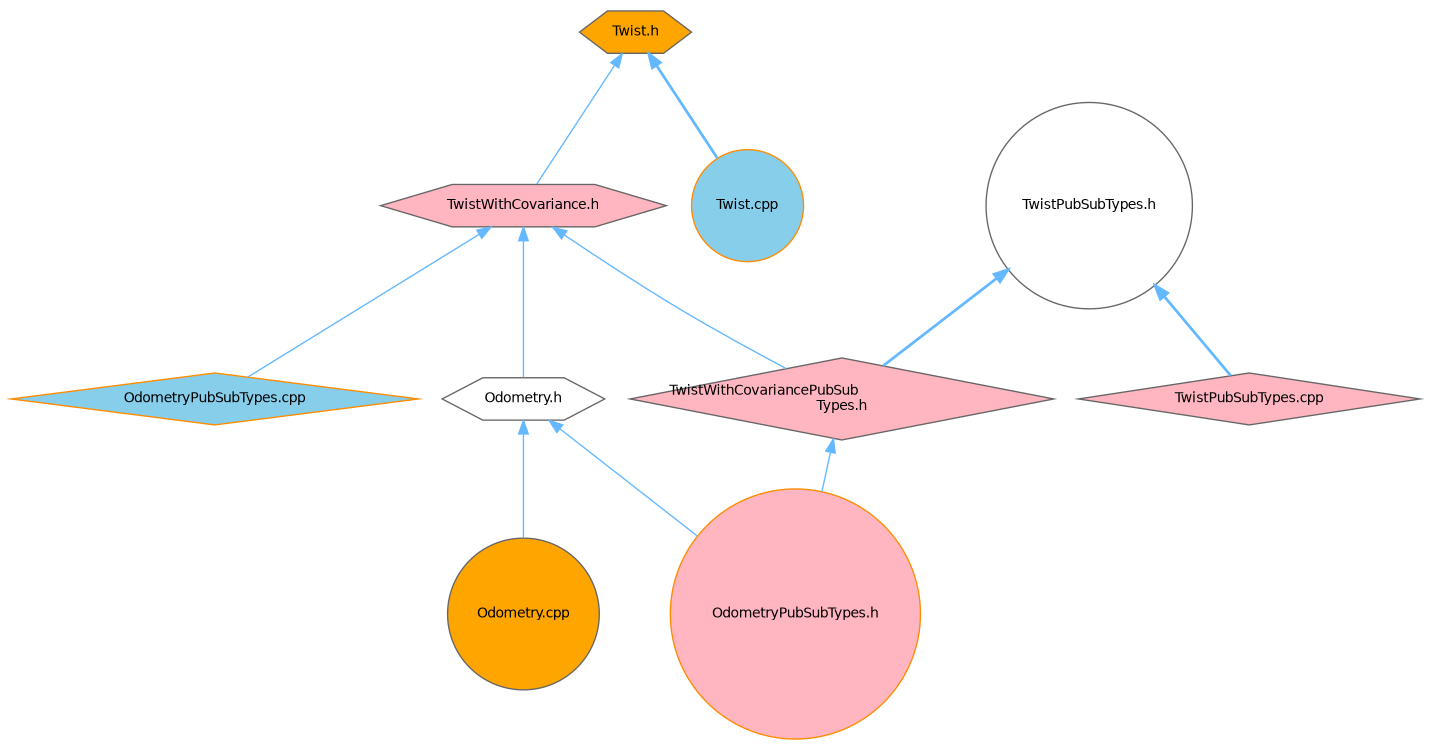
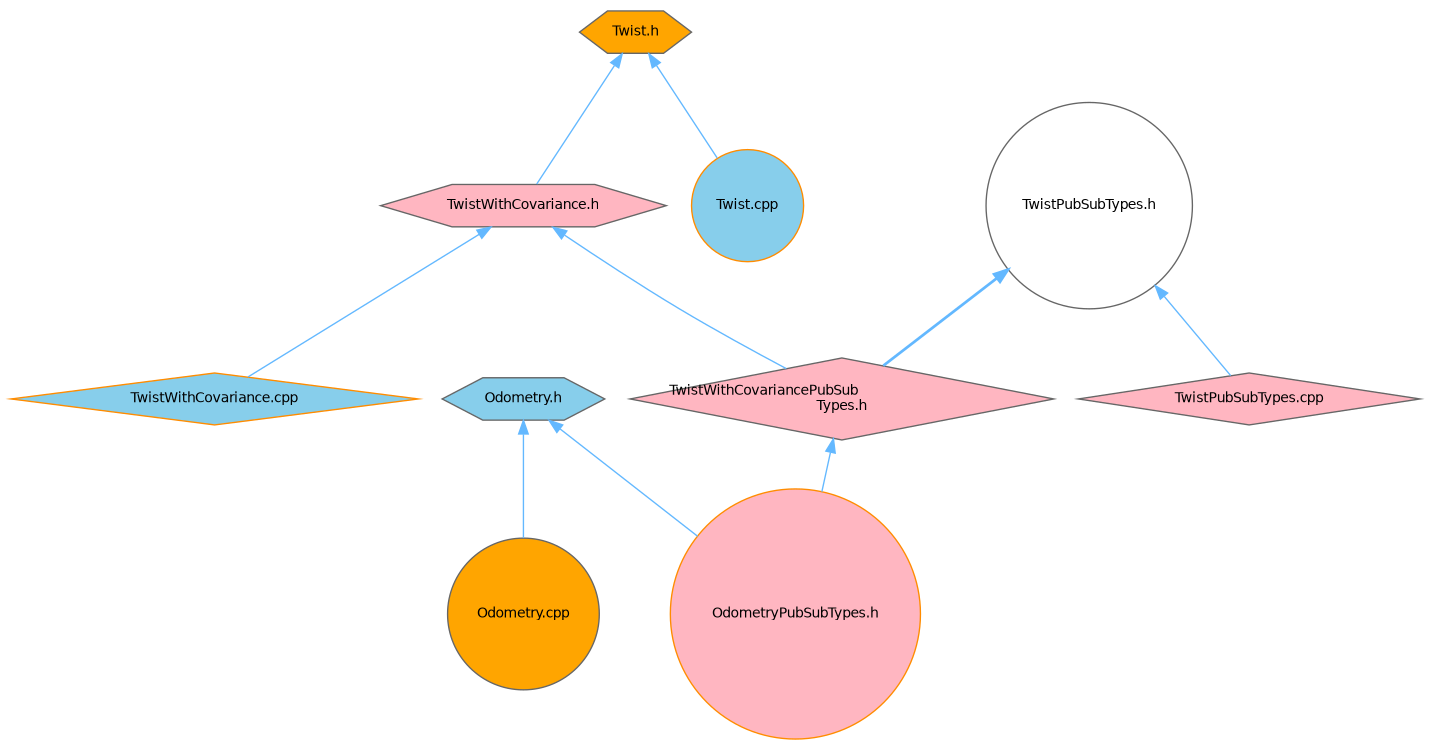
(687, 112) -> (687, 112)
(523, 309) -> none
(1197, 336) -> (1197, 336)
(215, 399) -> (215, 399)
(523, 399) -> (523, 399)
